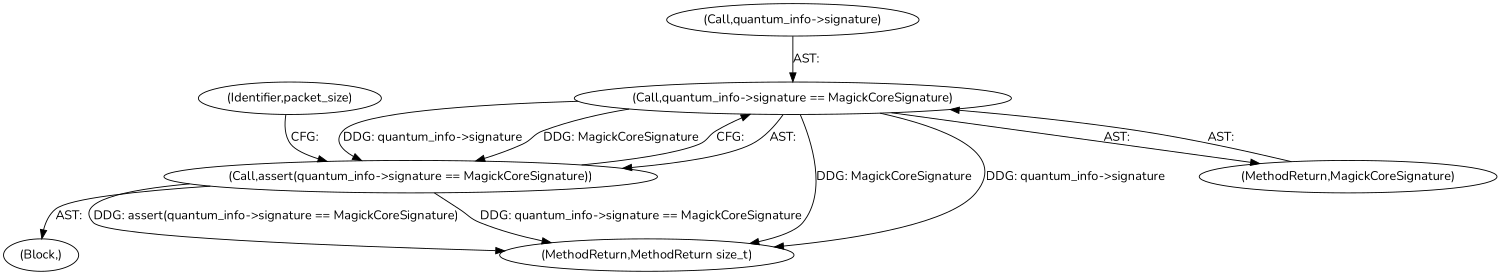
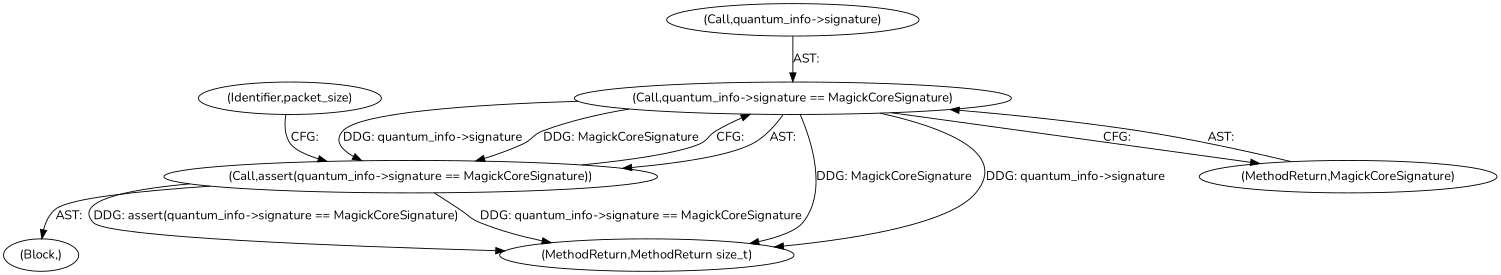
(1119, 137) -> (1119, 137)
